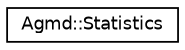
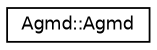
(93, 25) -> (78, 25)
